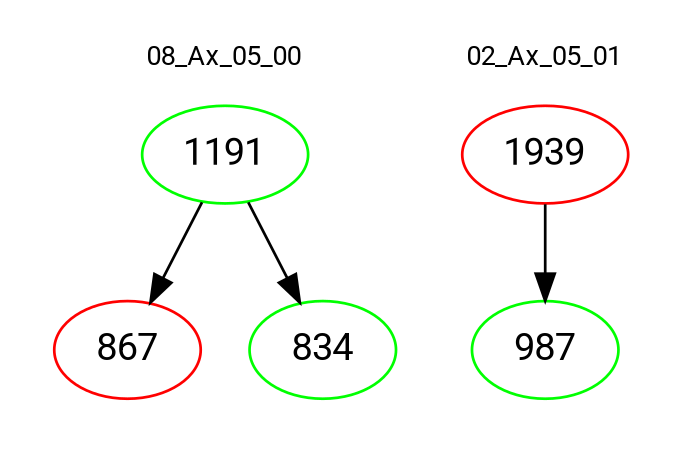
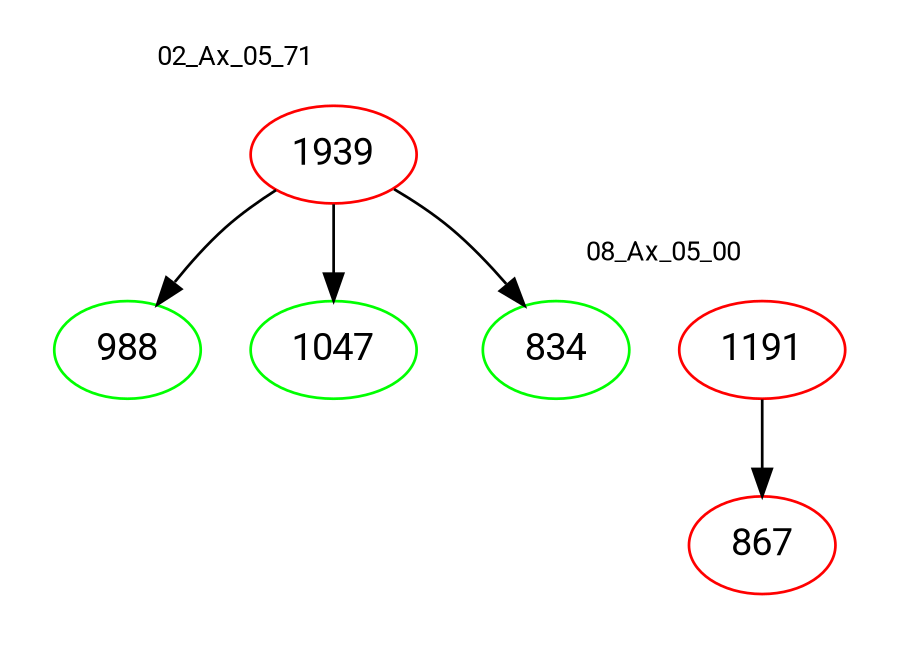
(545, 58) -> (236, 58)
(225, 155) -> (762, 350)
(268, 240) -> (479, 254)
none -> (334, 350)
(545, 350) -> (127, 350)
